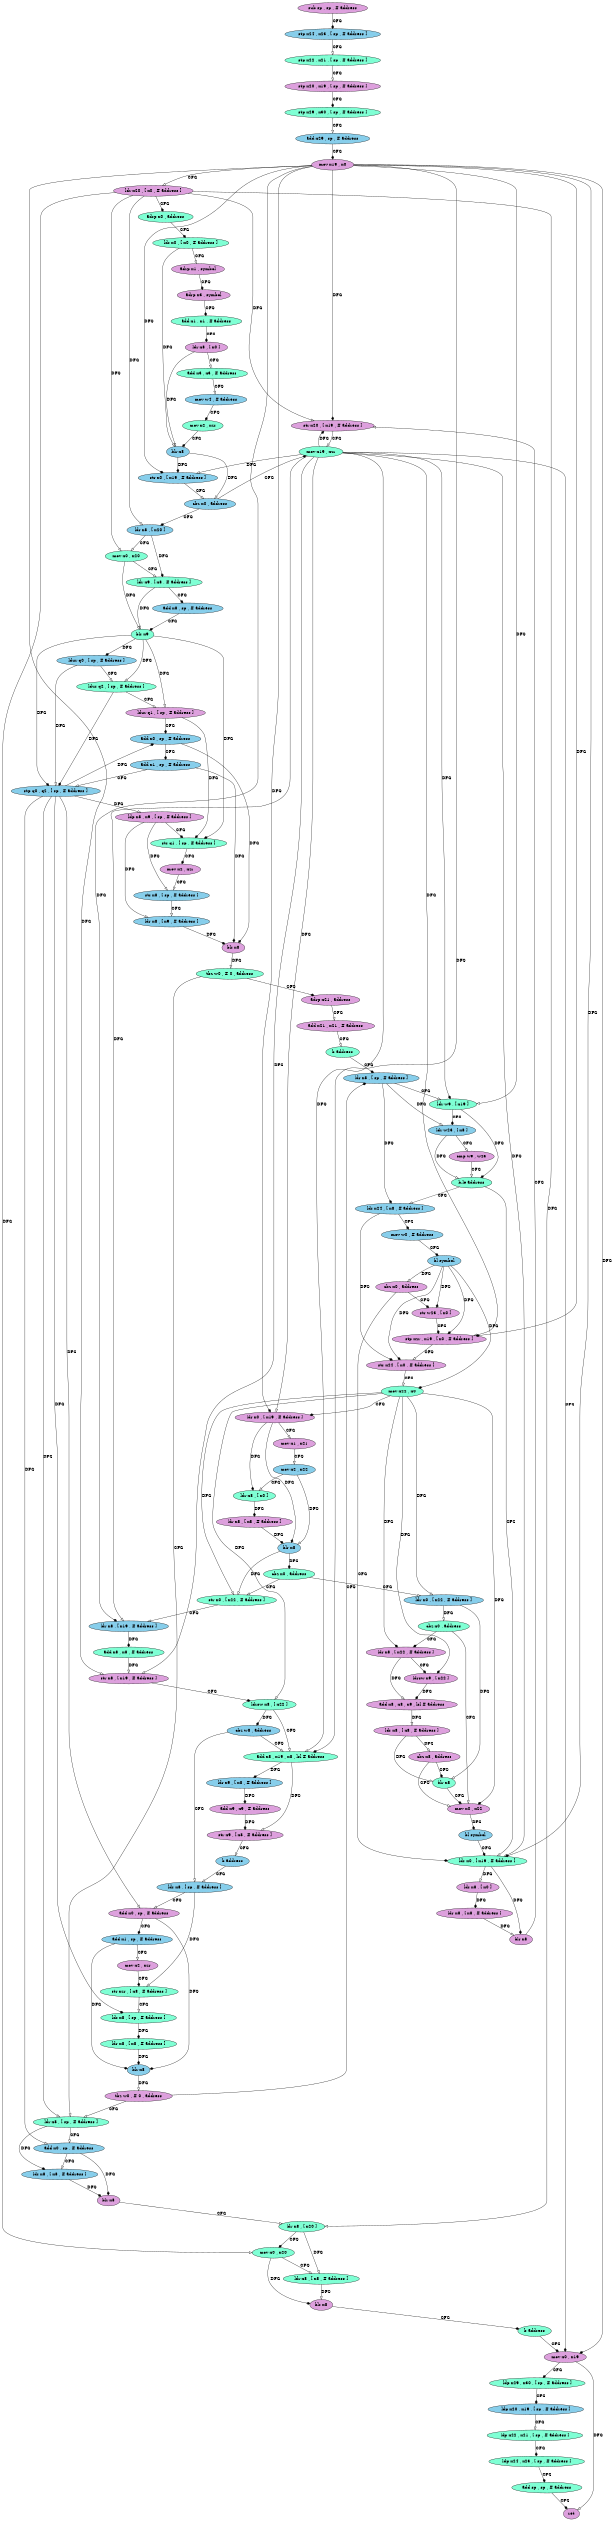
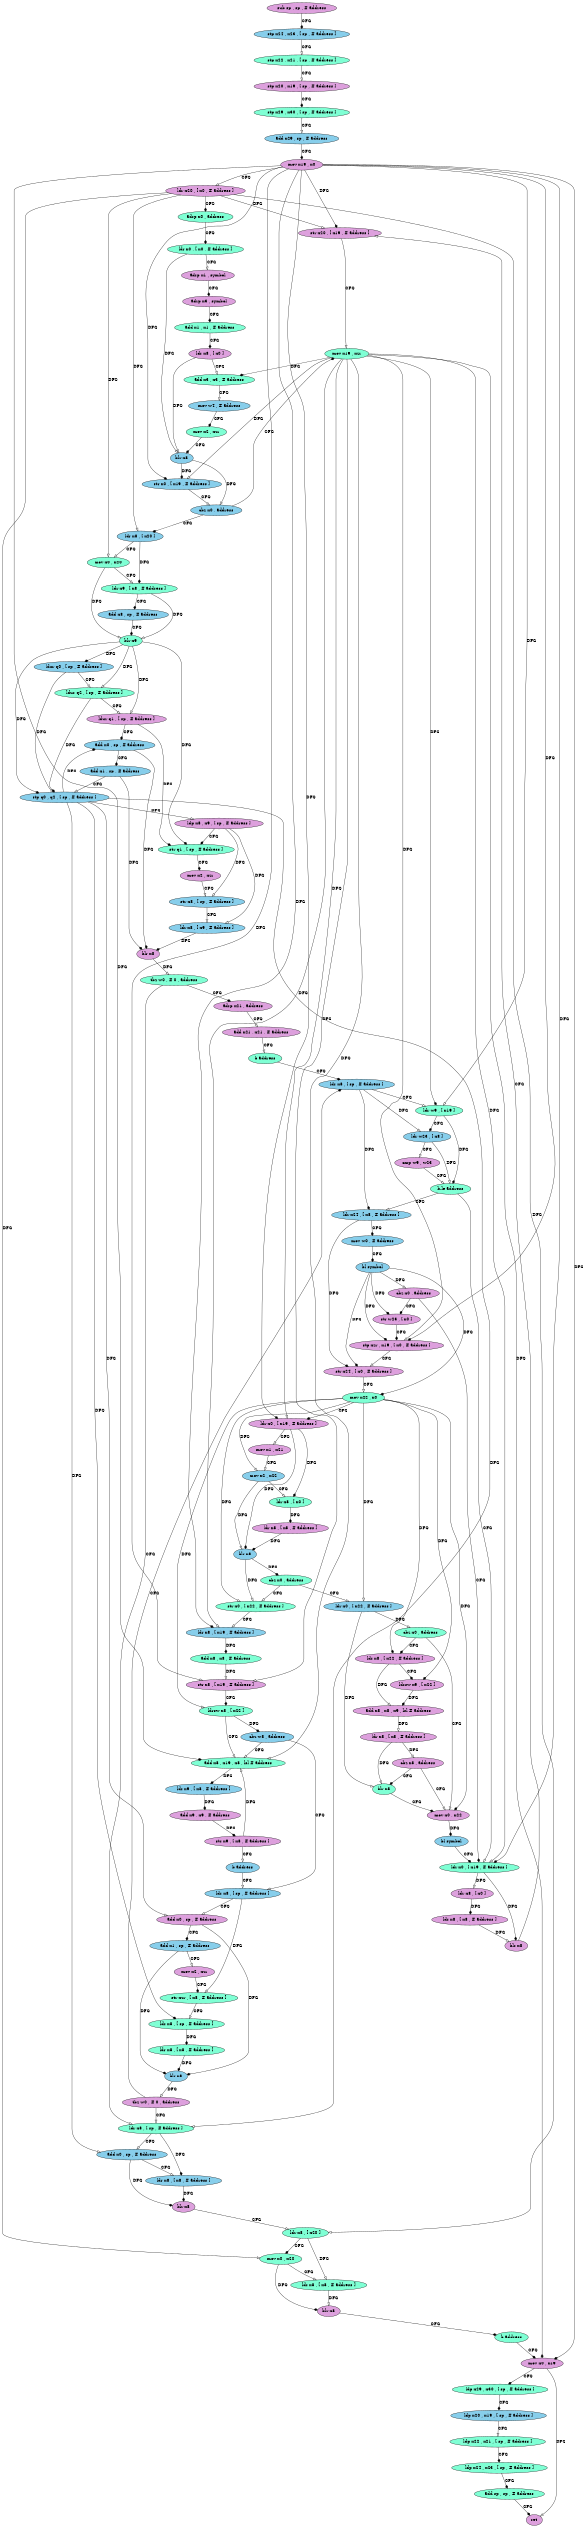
(319, 440) -> (287, 366)
none -> (267, 1415)
(289, 1801) -> (246, 1803)
